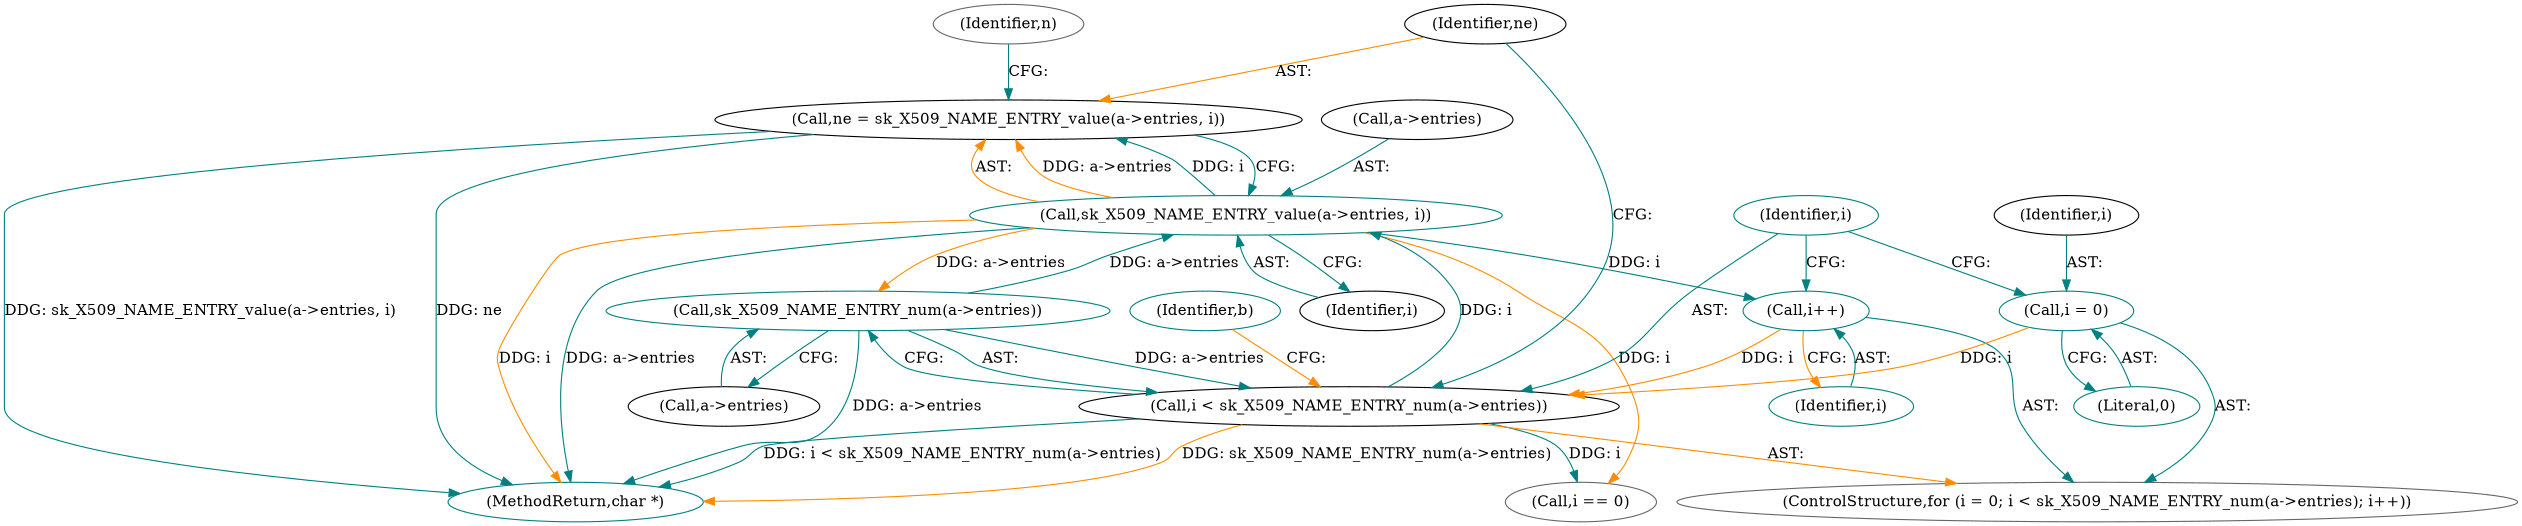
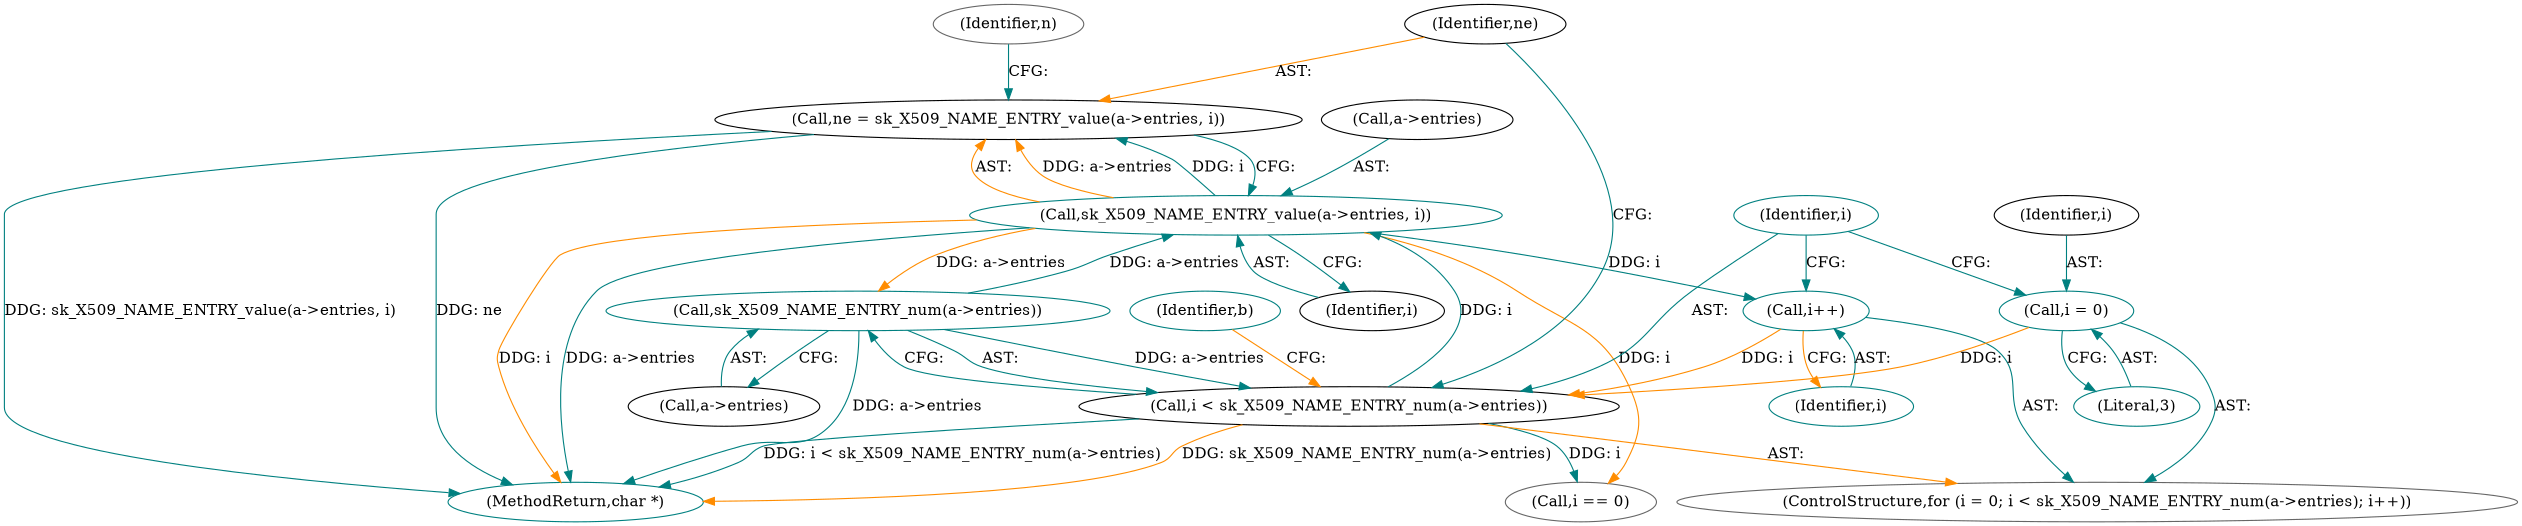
(2137, 406) -> (2137, 406)
